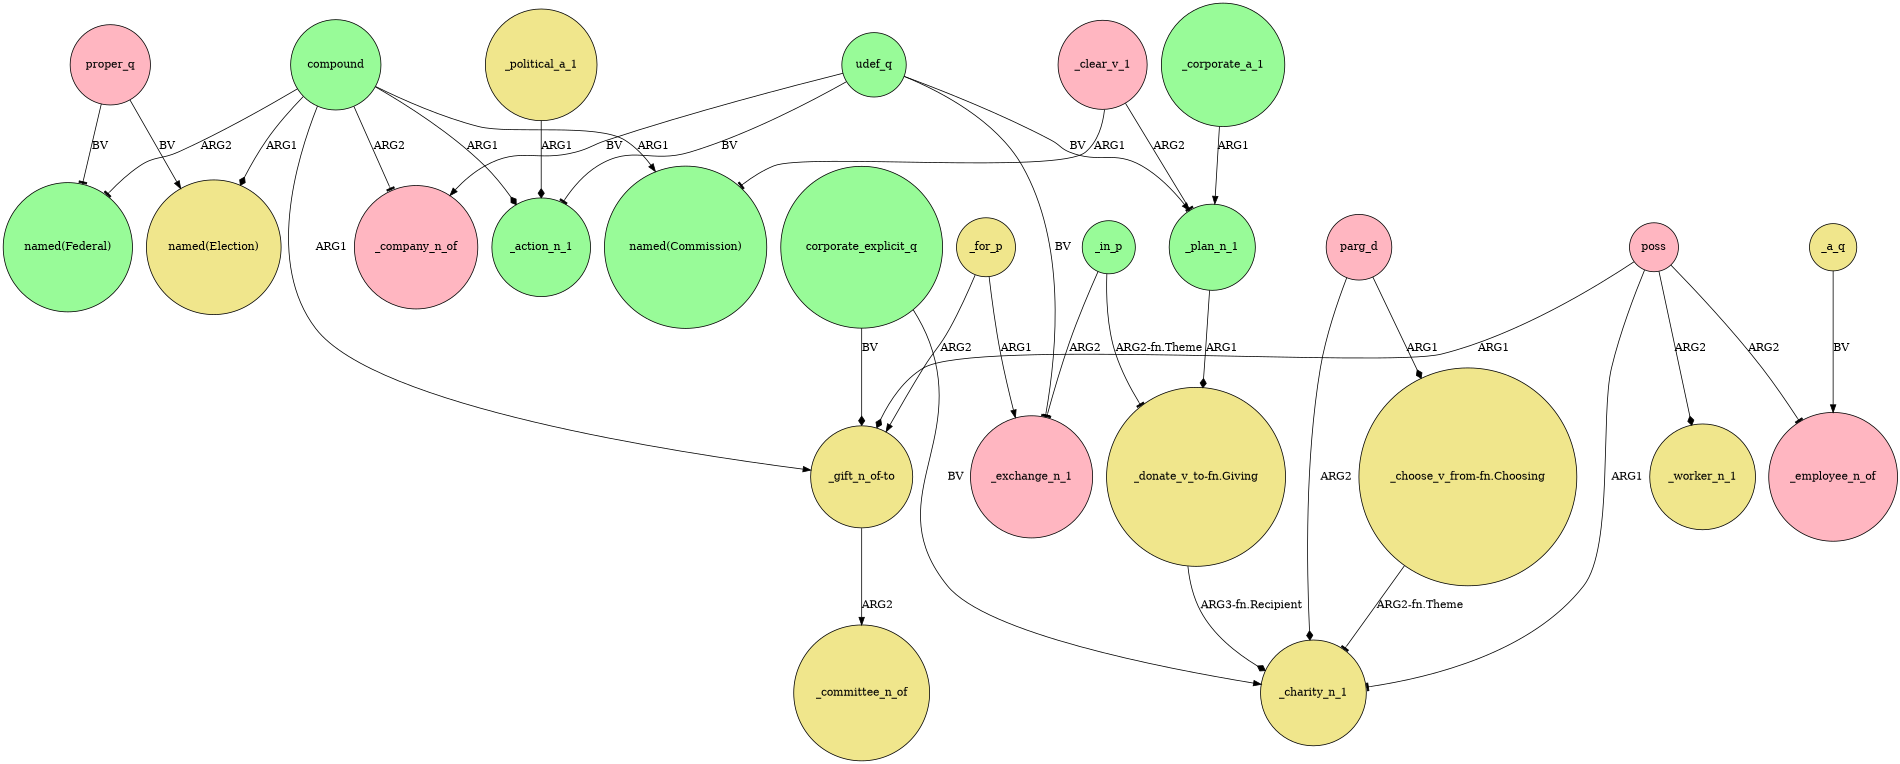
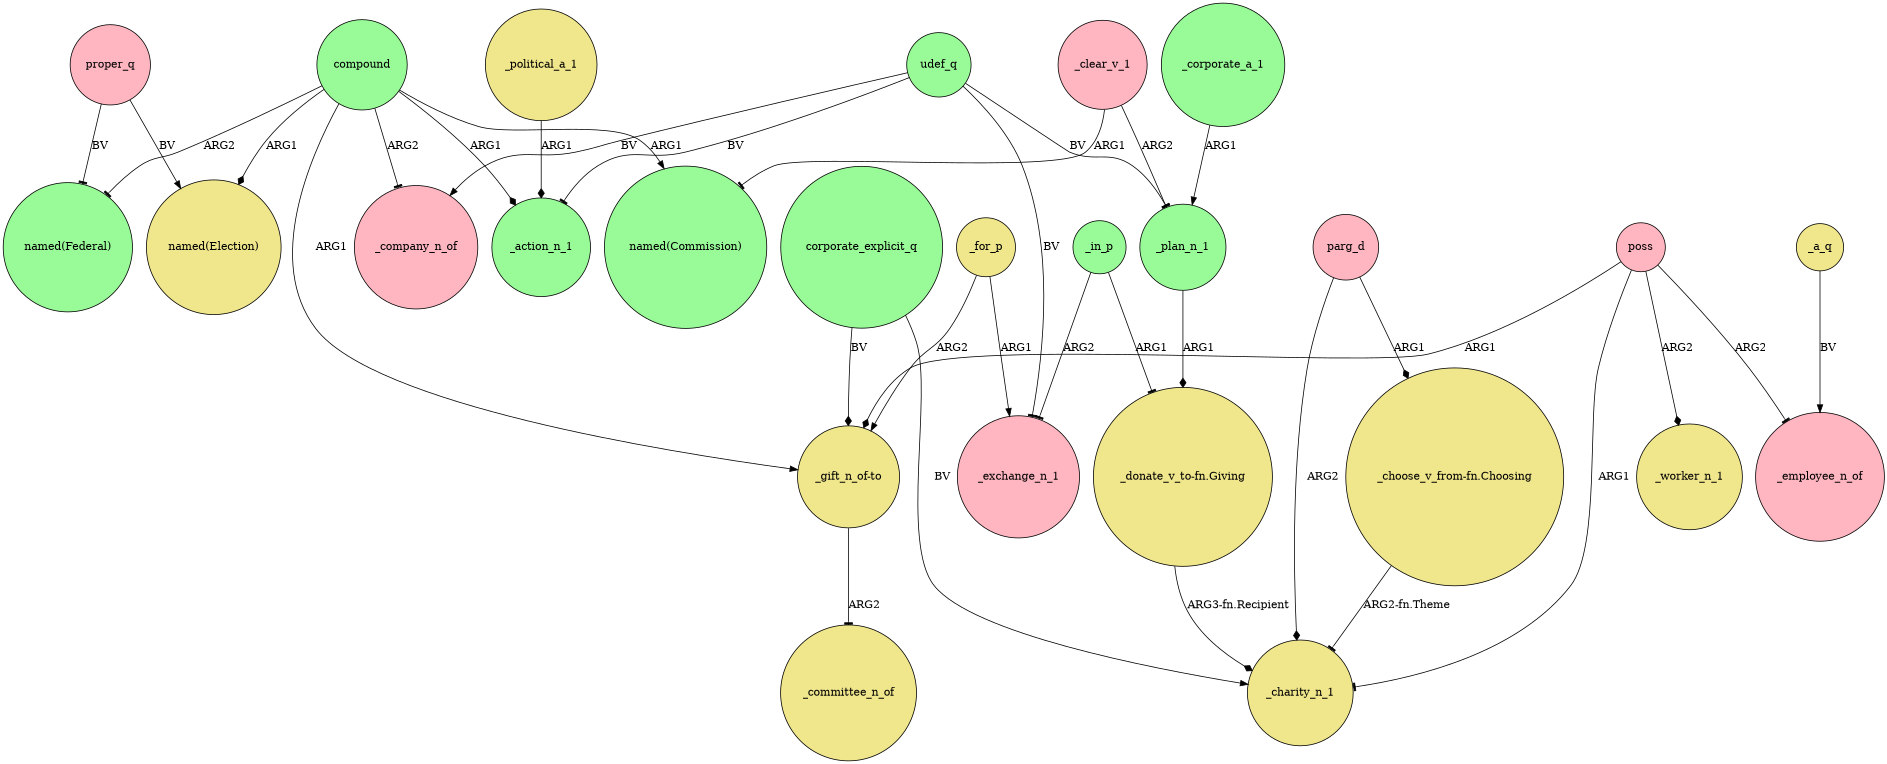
(1049, 139) -> (1066, 150)
(1159, 348) -> (1152, 348)
(862, 573) -> (849, 575)
